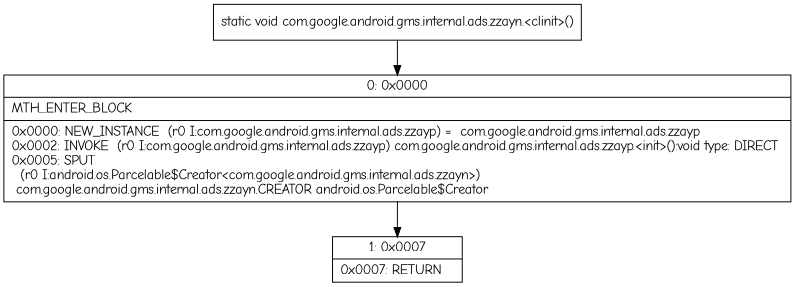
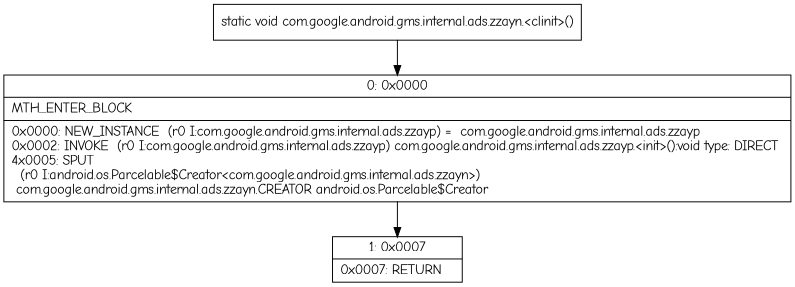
(58, 161) -> (57, 161)
